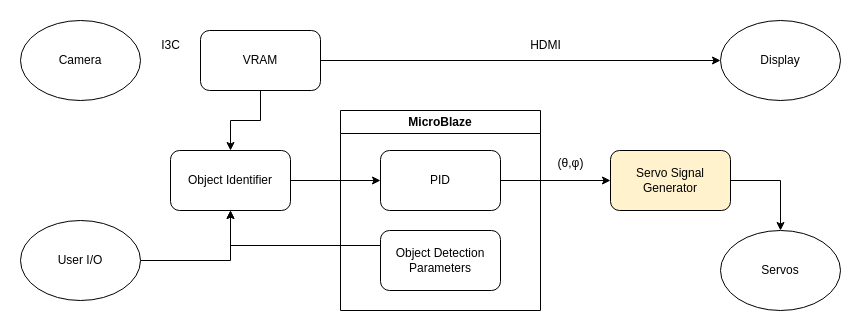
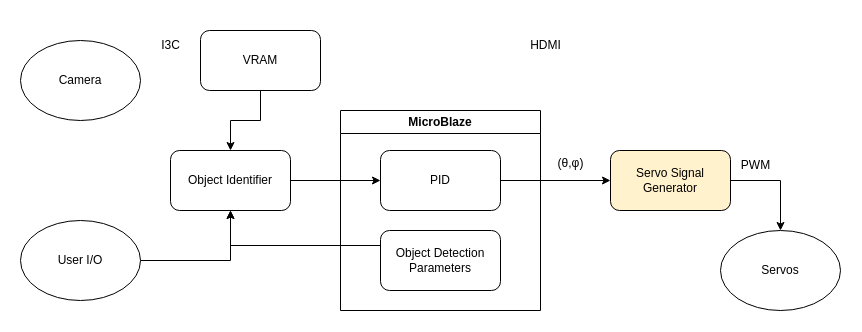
(81, 61) -> (81, 81)
(517, 61) -> none
(781, 61) -> none
none -> (756, 166)
